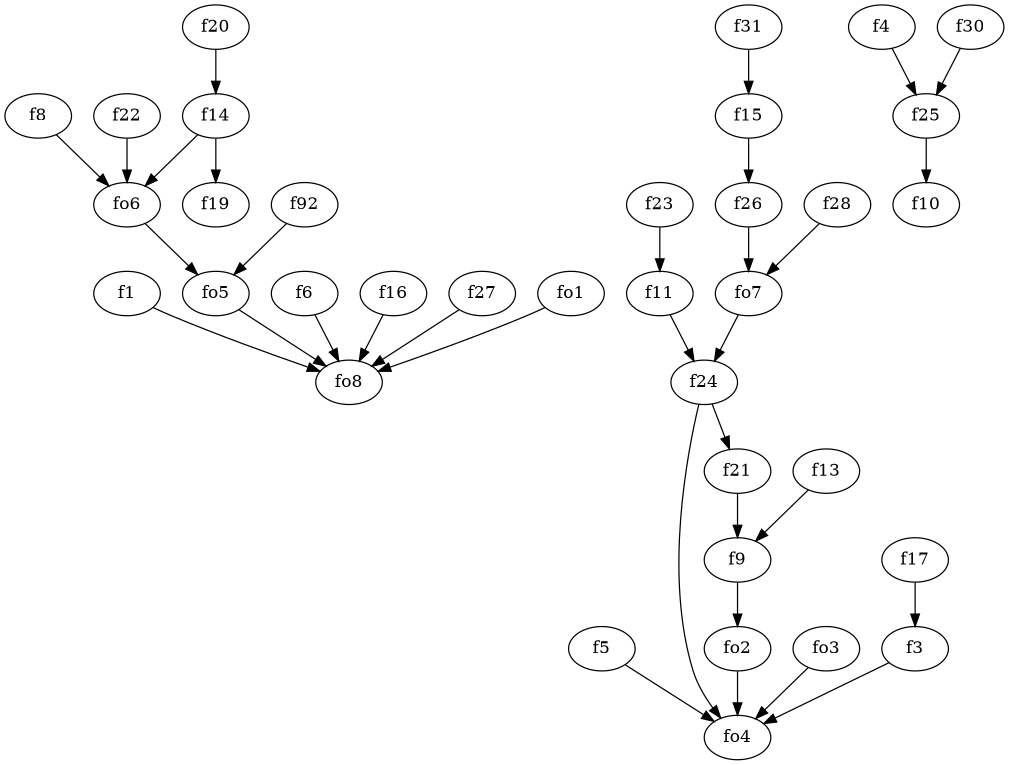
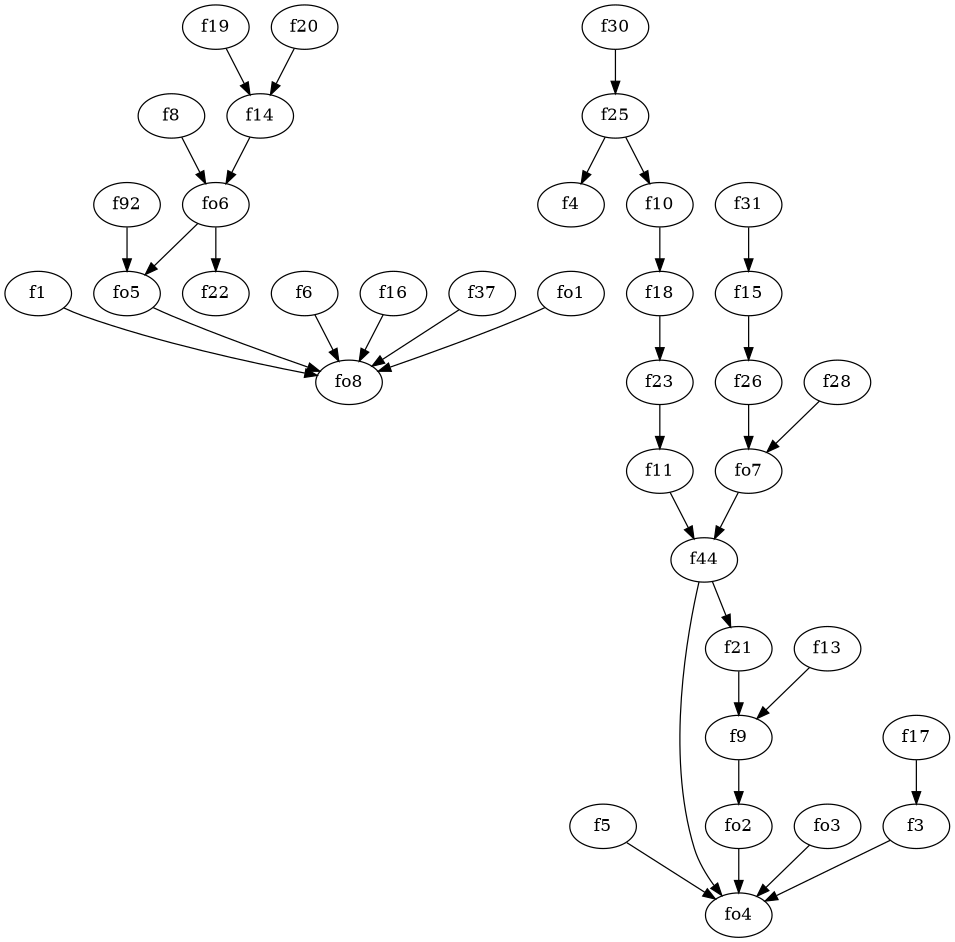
(901, 66) -> (596, 155)
(127, 154) -> (216, 243)
(216, 154) -> (235, 66)
(482, 294) -> (482, 294)
none -> (660, 294)
(704, 382) -> (704, 560)
